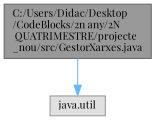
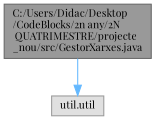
(78, 106) -> (78, 106)
